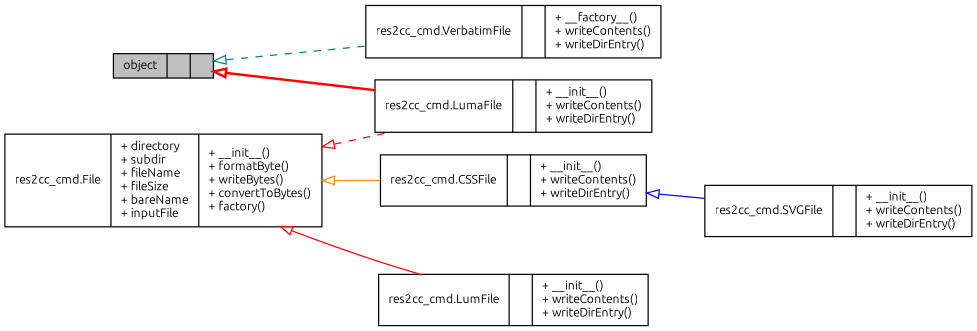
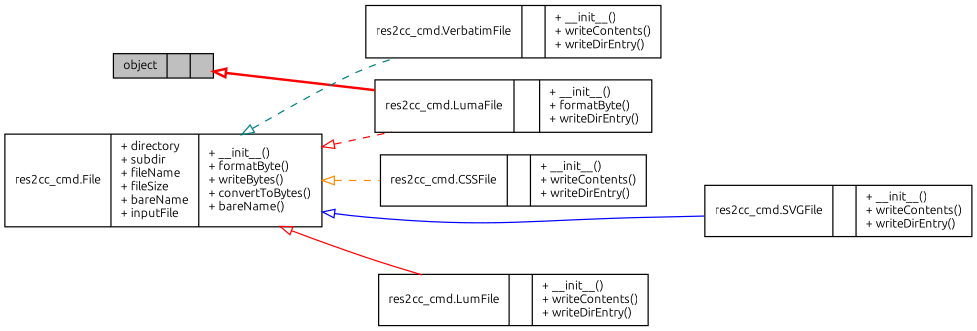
(596, 18) -> (586, 18)
(296, 53) -> (316, 93)
(594, 105) -> (590, 105)
(357, 180) -> (357, 180)
(682, 196) -> (519, 222)
(237, 207) -> (247, 207)
